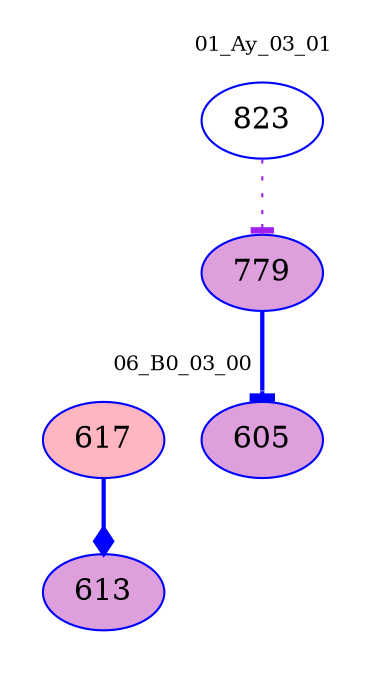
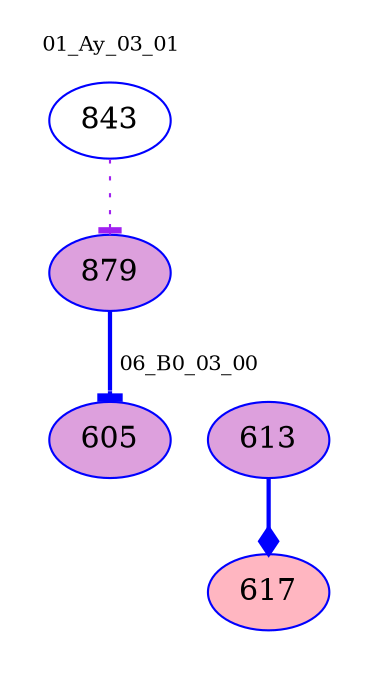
(262, 121) -> (110, 121)
(262, 273) -> (110, 273)
(104, 504) -> (269, 504)
